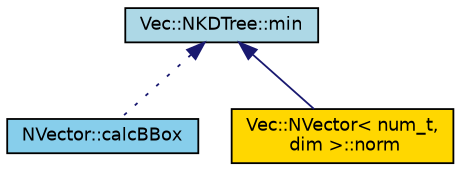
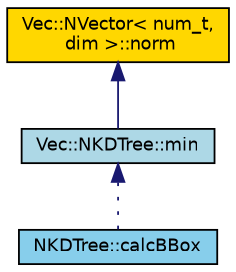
(283, 82) -> (118, 105)
(103, 136) -> (118, 247)
